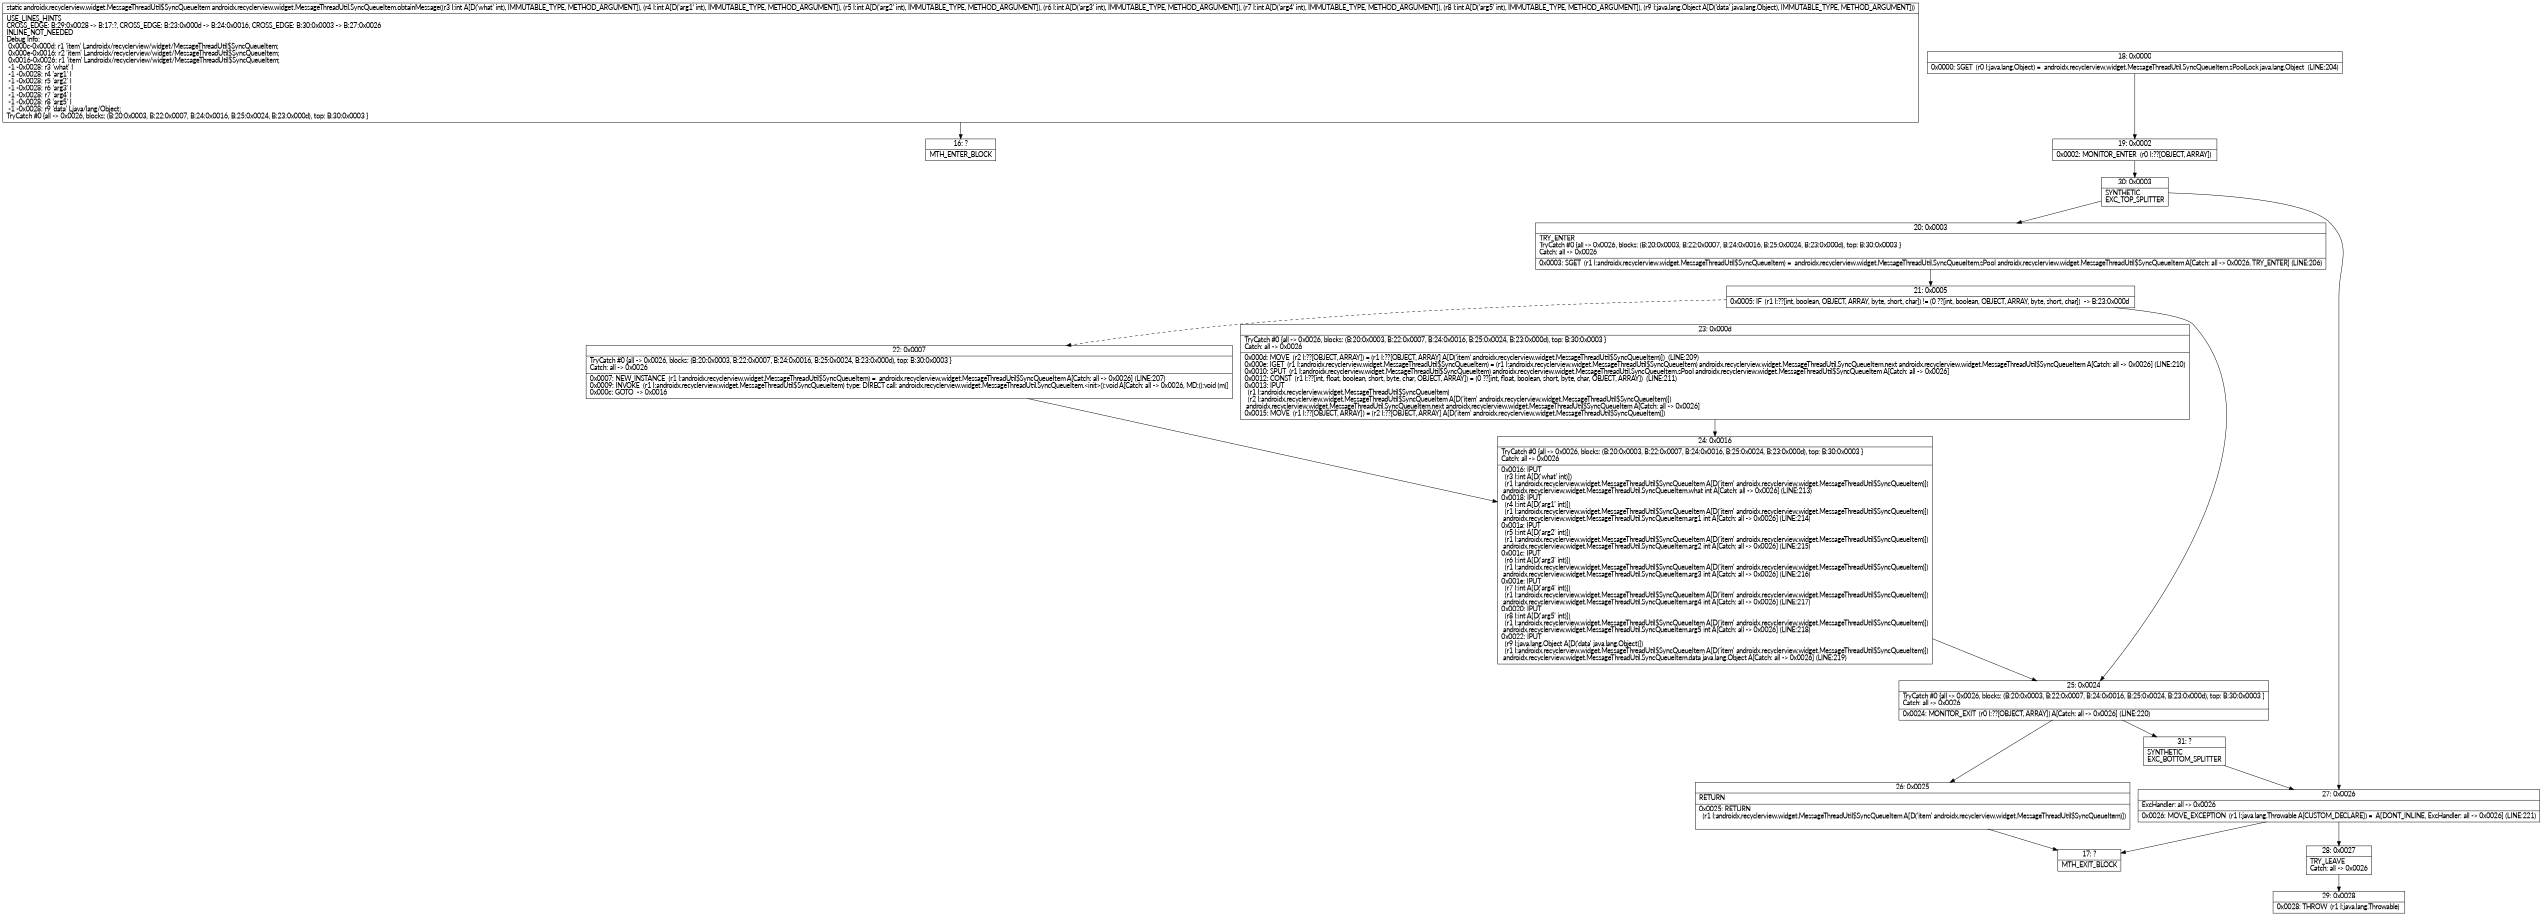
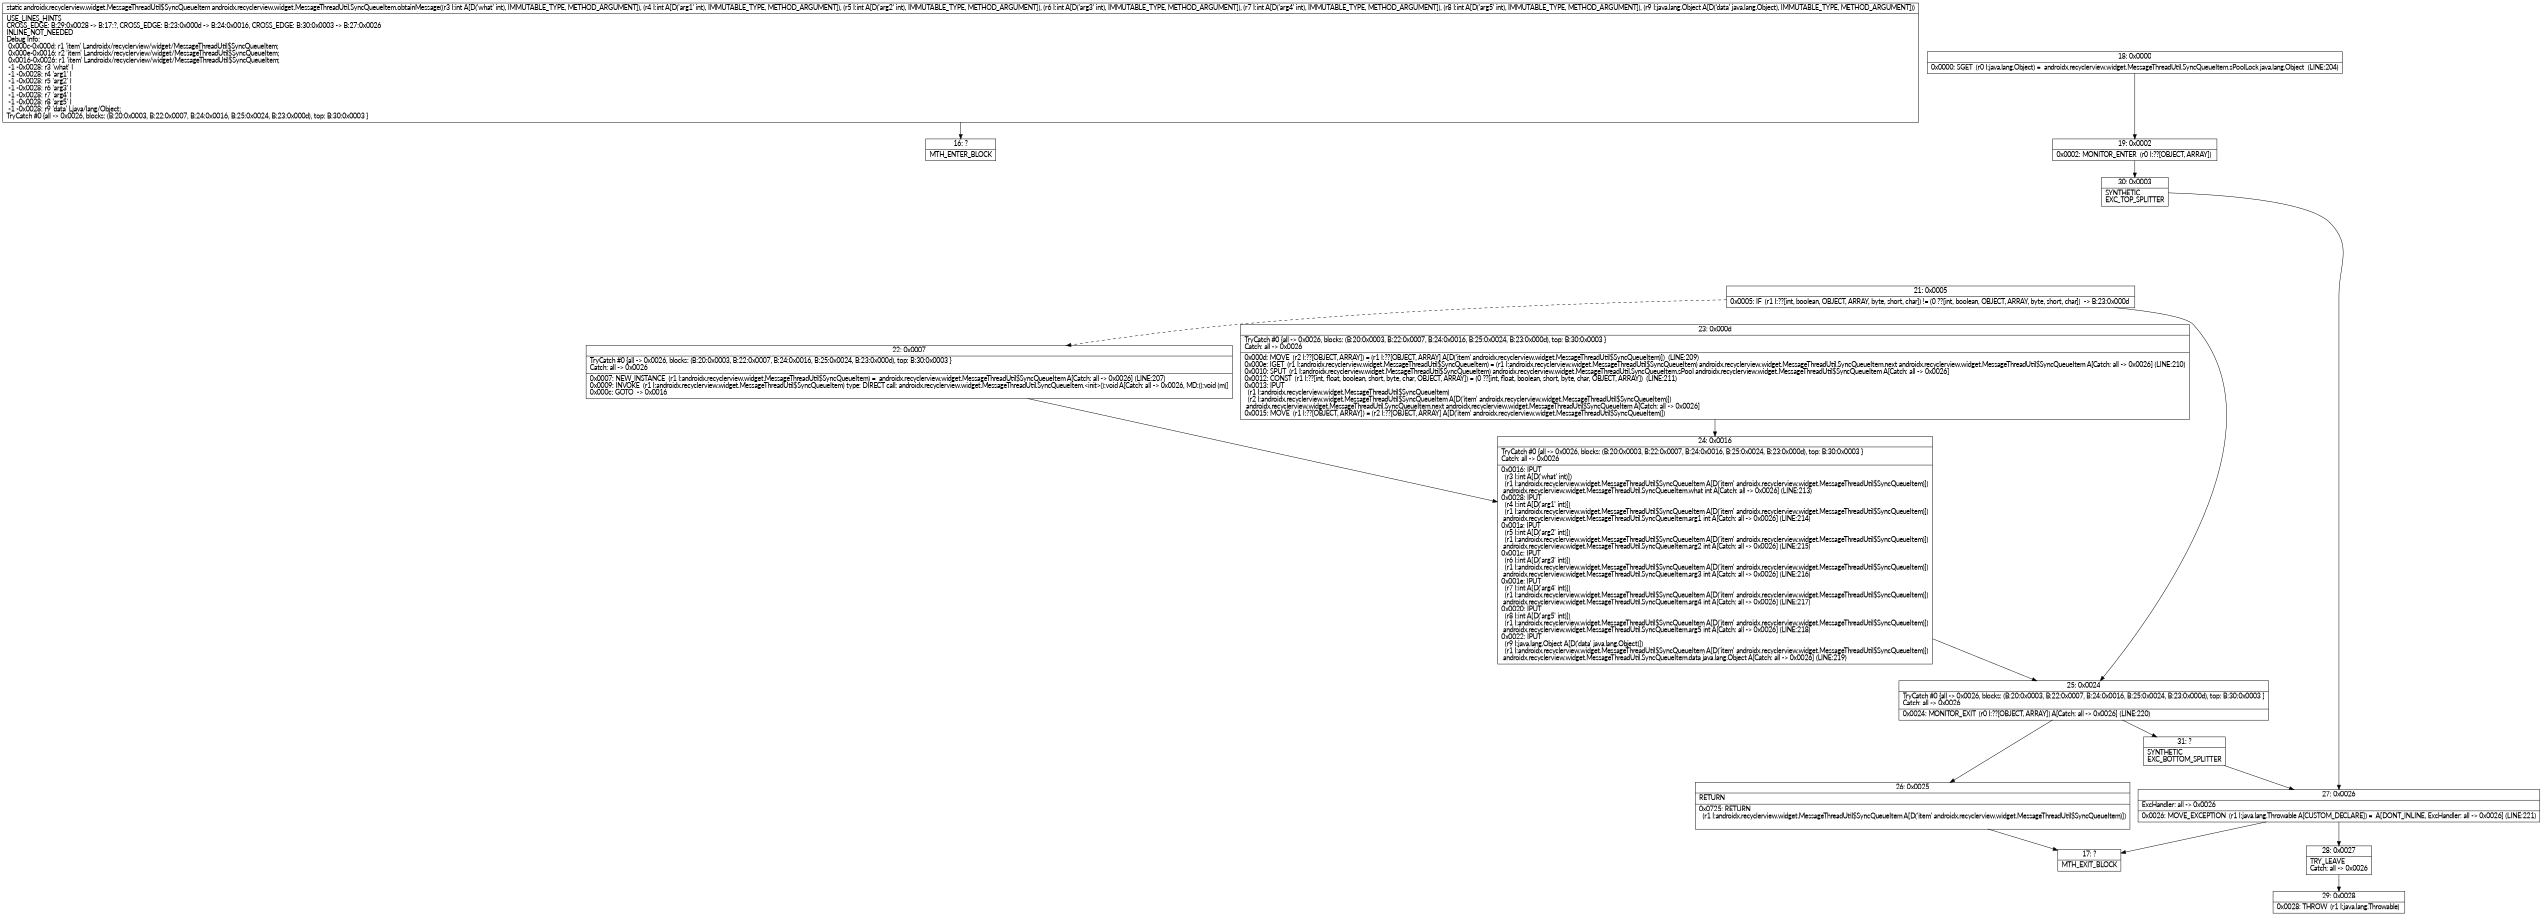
(1931, 246) -> none
(1523, 498) -> (1523, 498)
(1727, 809) -> (1727, 809)
